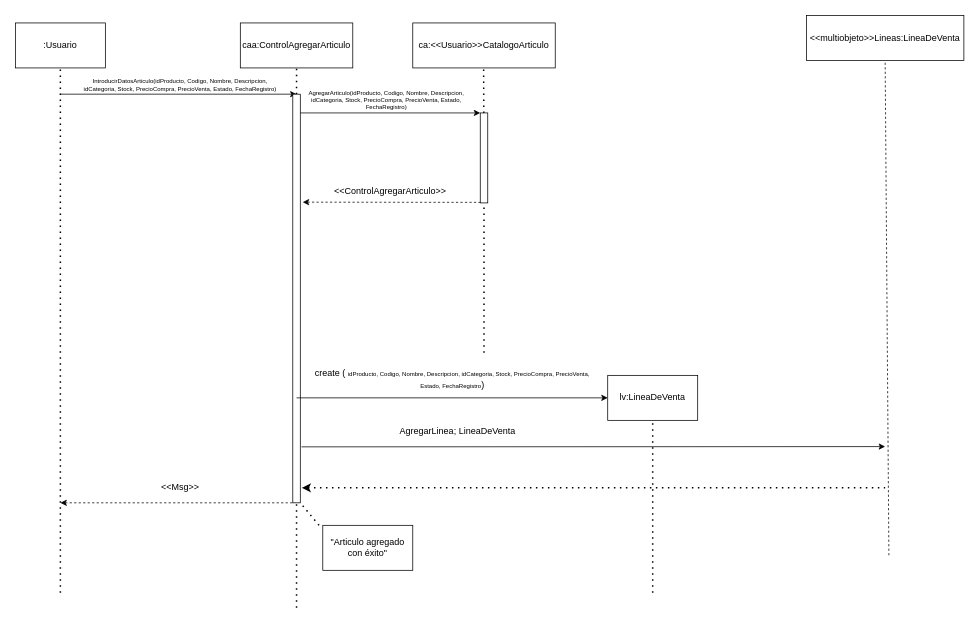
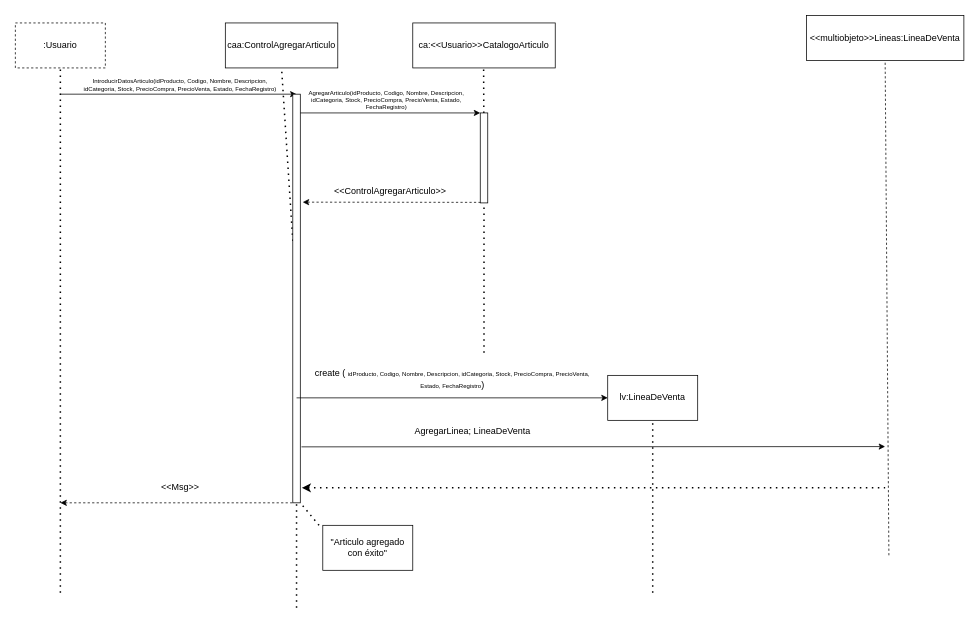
(60, 45) -> (60, 45)
(297, 45) -> (282, 45)
(458, 432) -> (473, 432)
